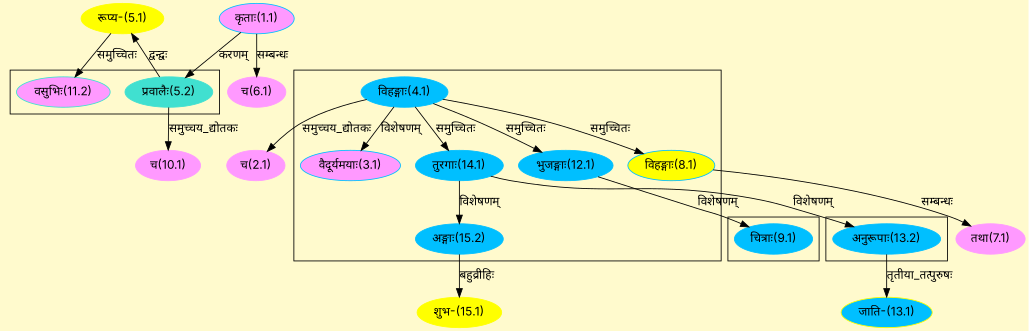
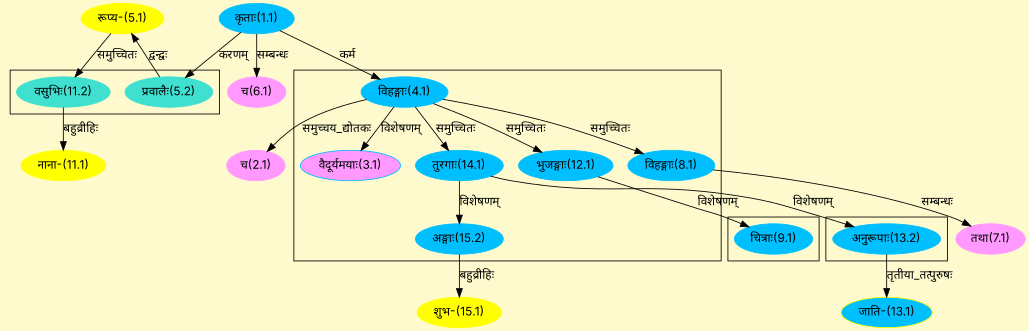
(257, 19) -> (257, 19)
none -> (326, 53)
(63, 92) -> (63, 92)
none -> (63, 166)
(168, 166) -> none
(671, 166) -> (671, 166)
